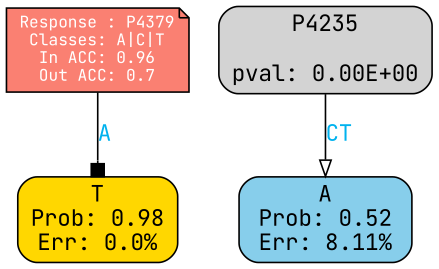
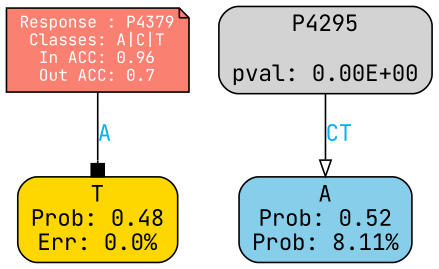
(325, 50) -> (325, 50)
(98, 220) -> (98, 220)
(325, 220) -> (325, 220)
